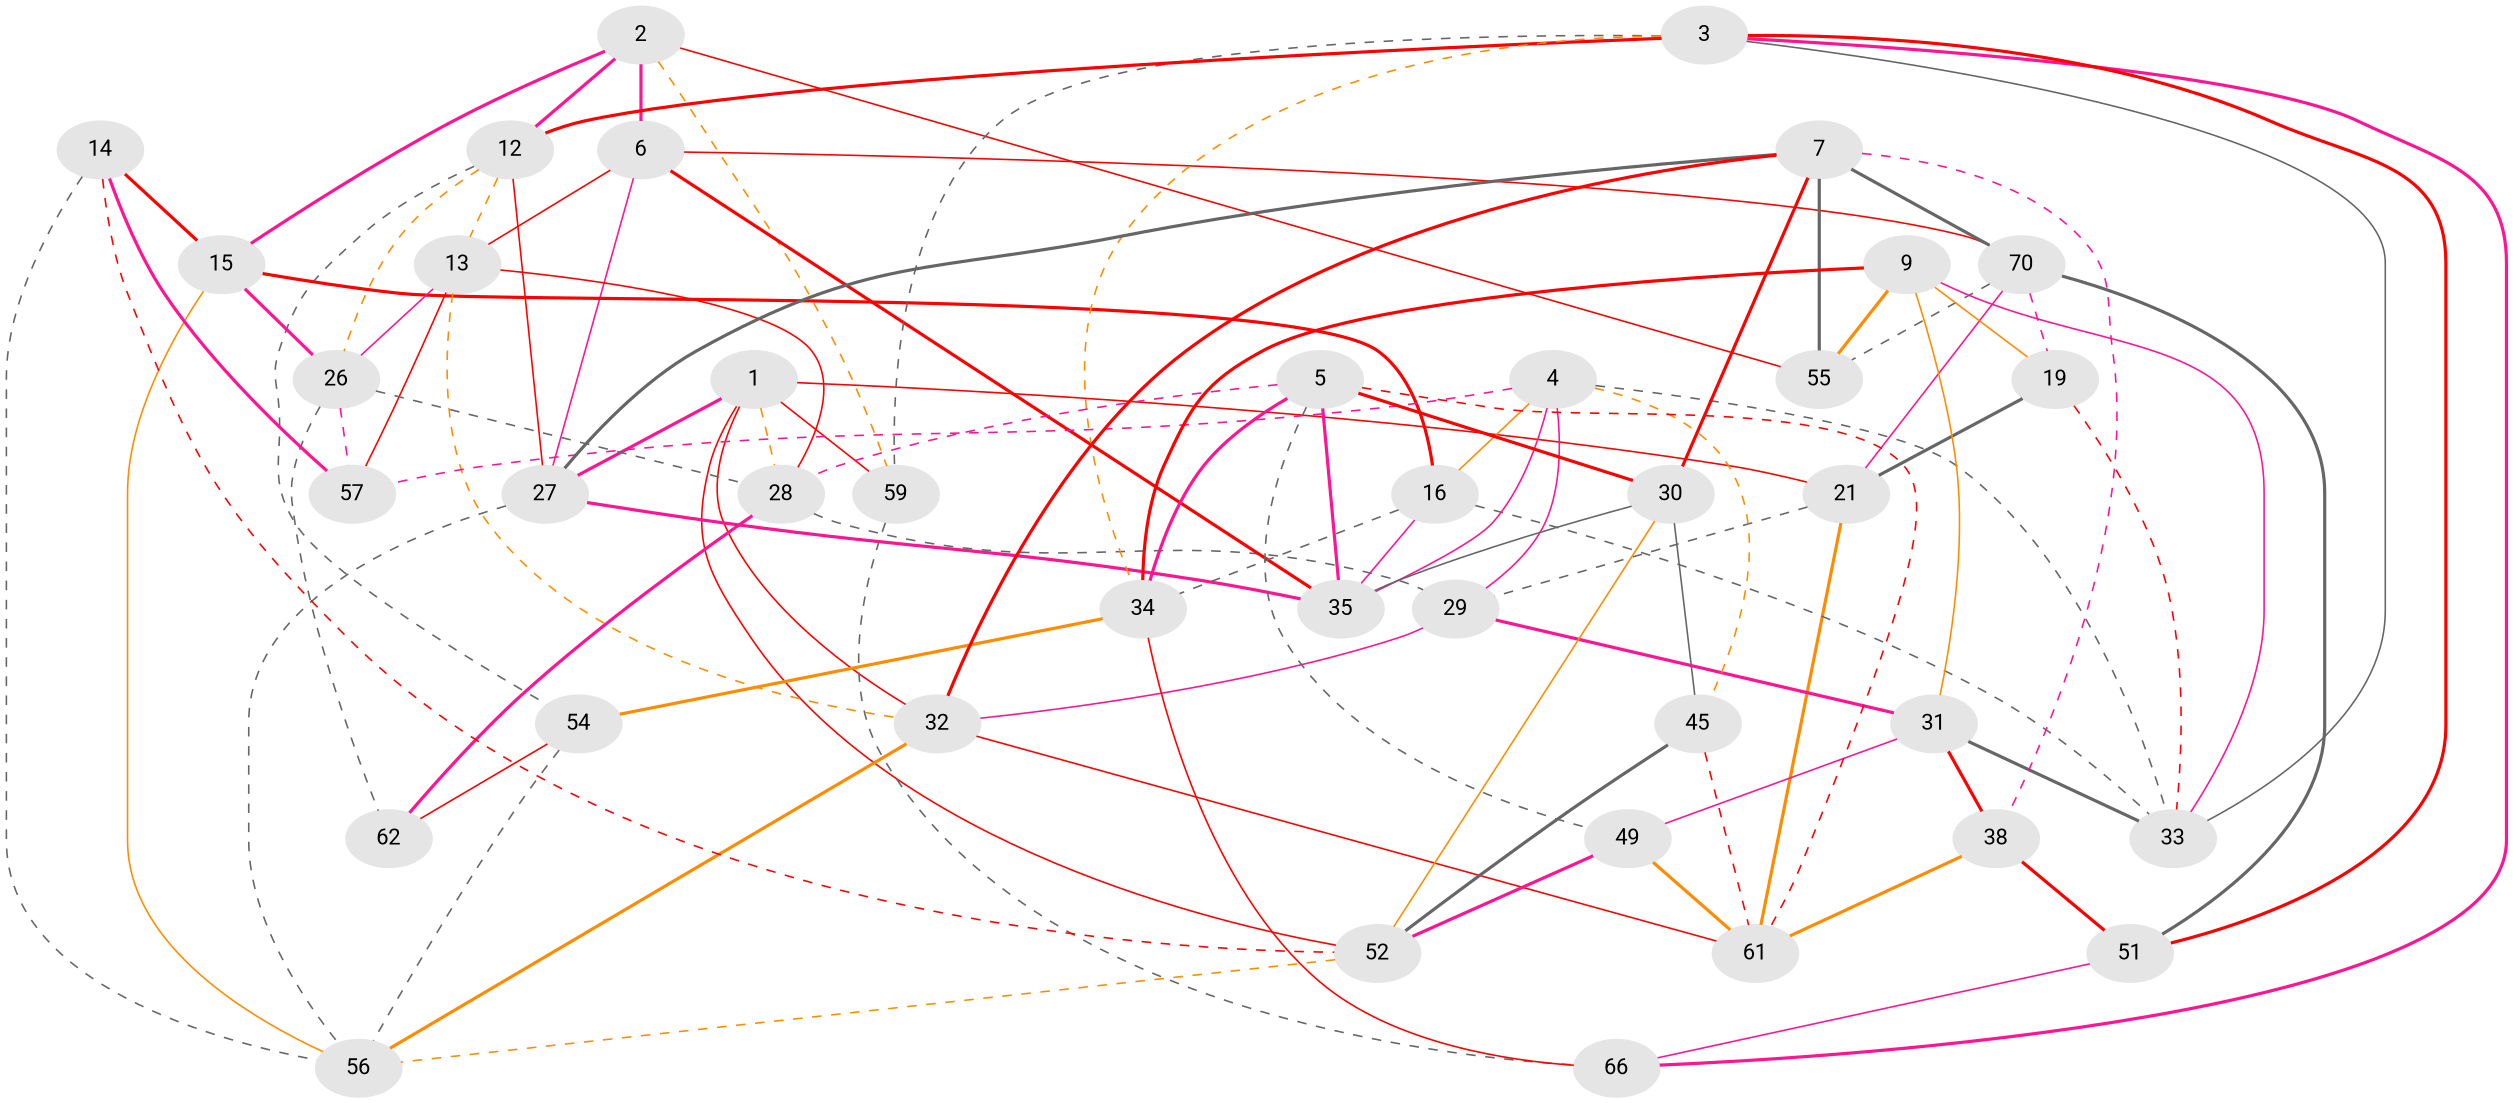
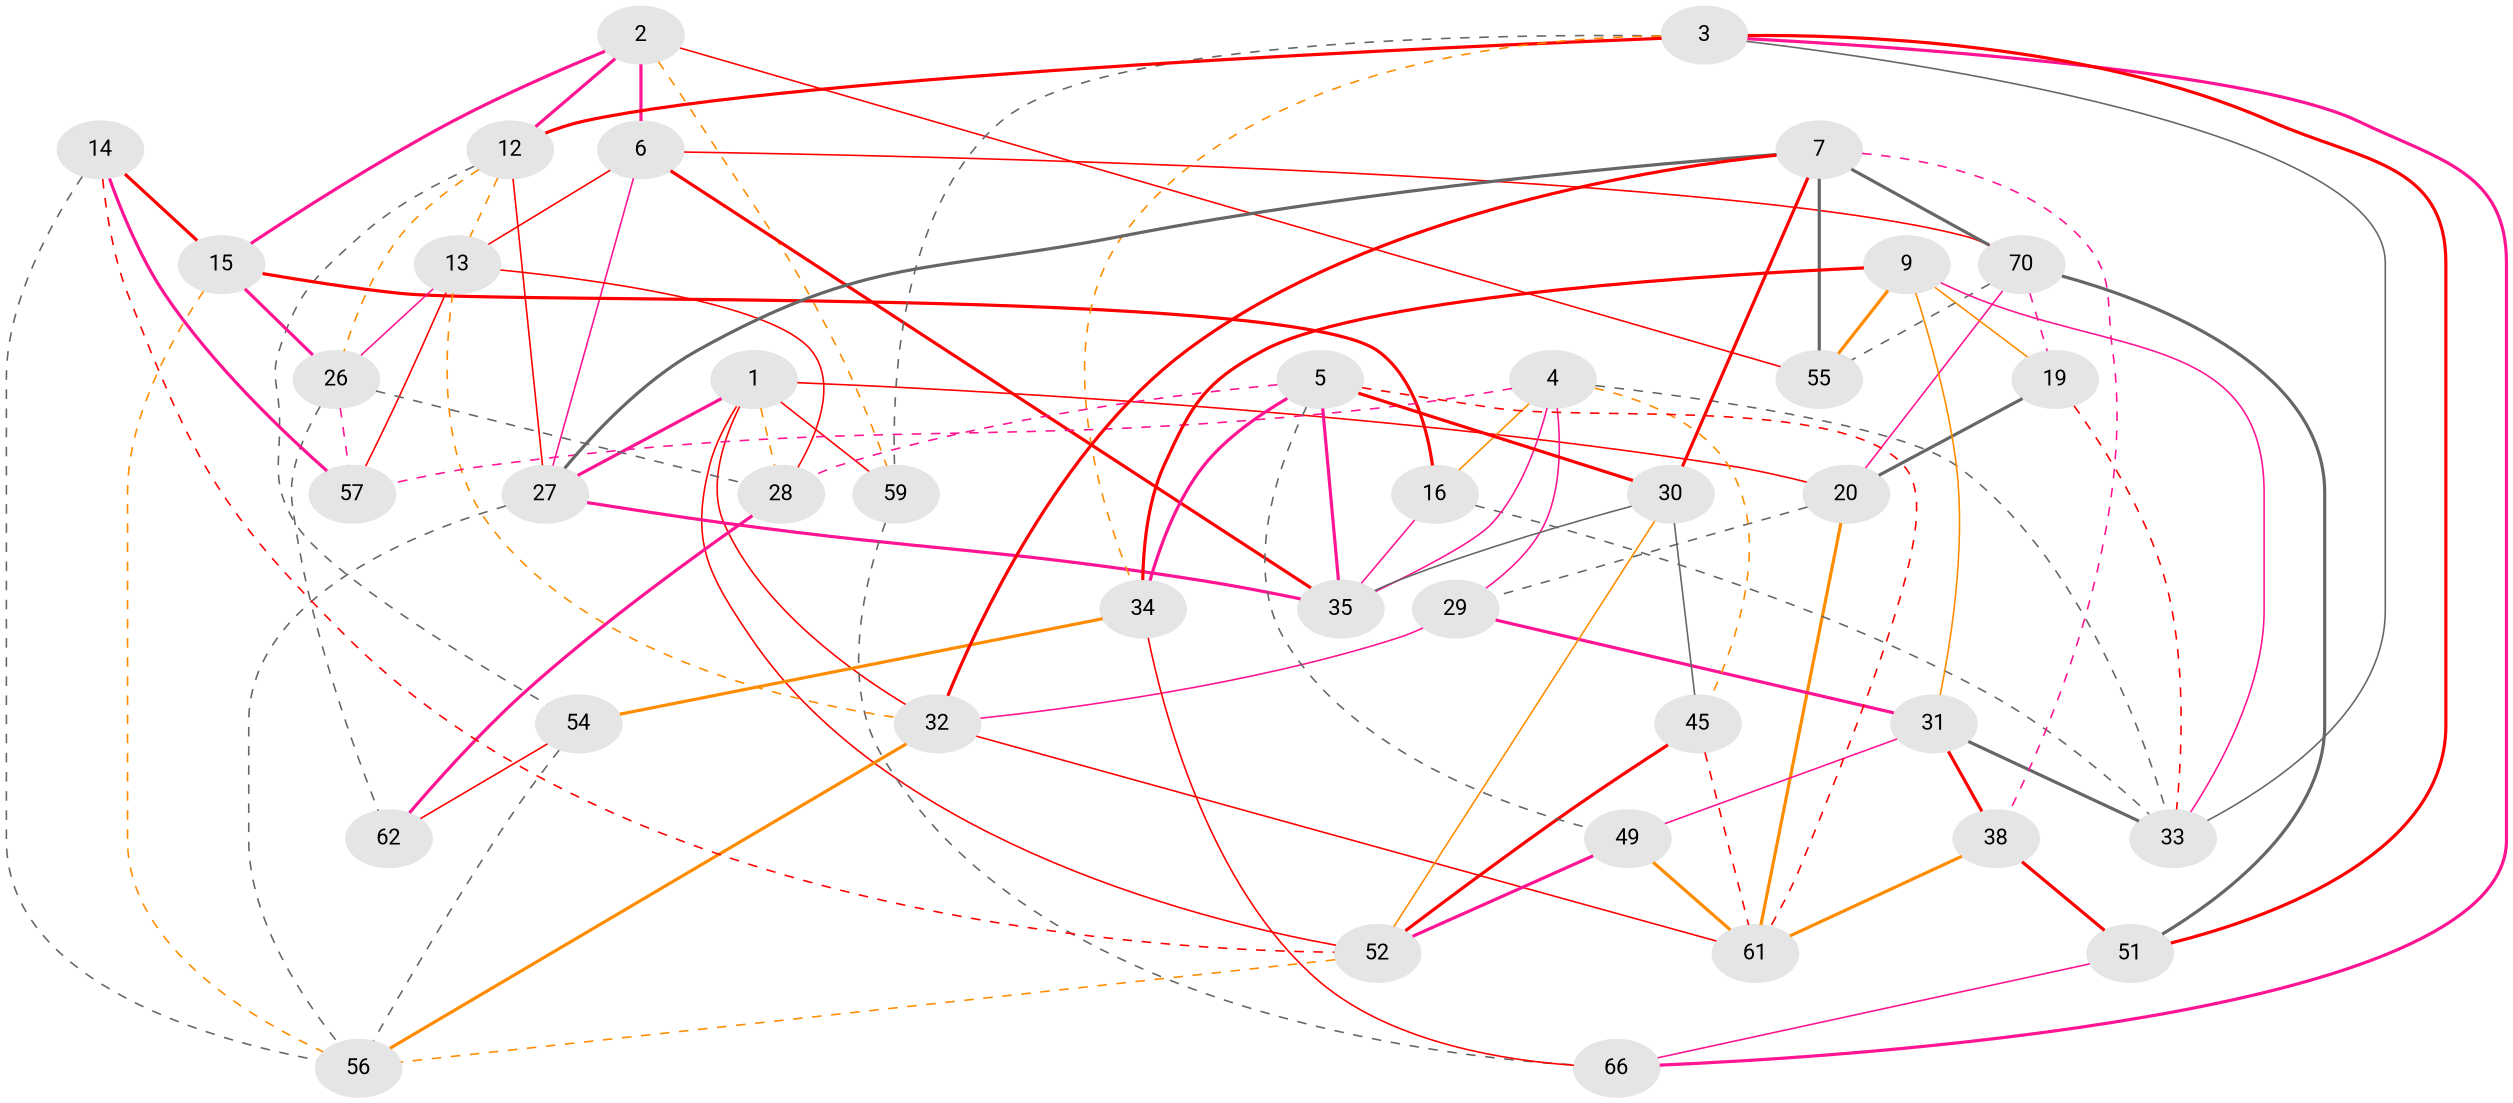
(1846, 494) -> (1846, 494)
(1300, 547) -> none
(1103, 552) -> none
(128, 709) -> (128, 709)
(1535, 835) -> (1535, 835)
